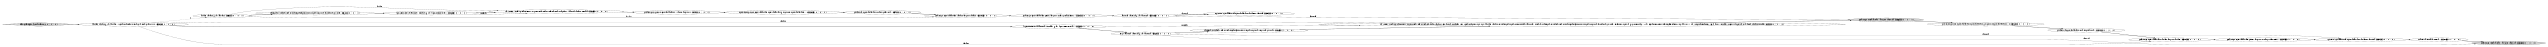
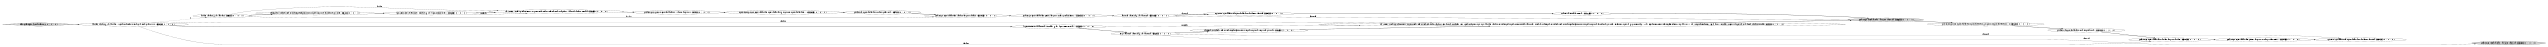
none -> (1582, 14)
(2439, 40) -> none
